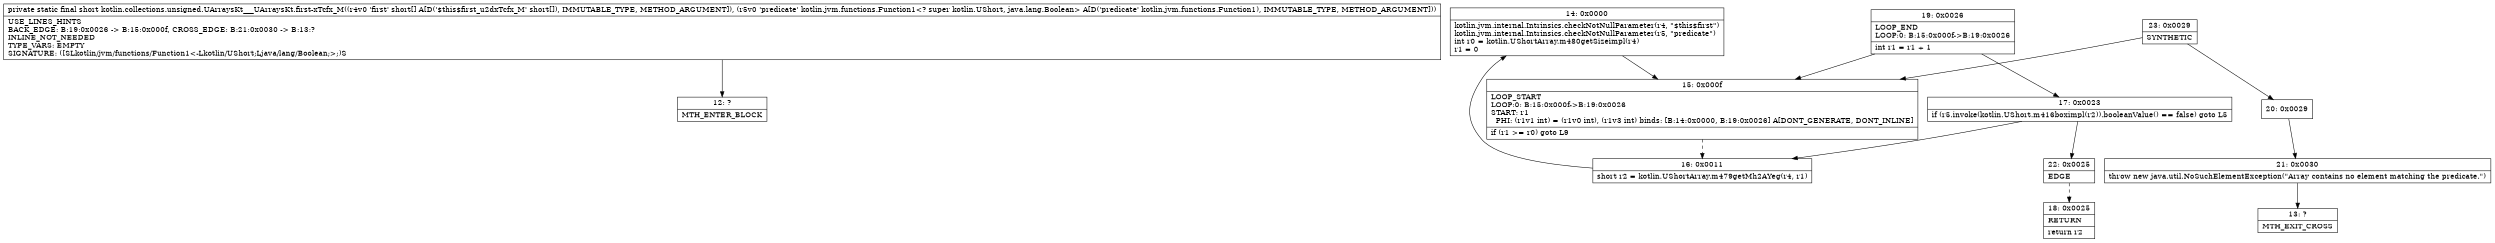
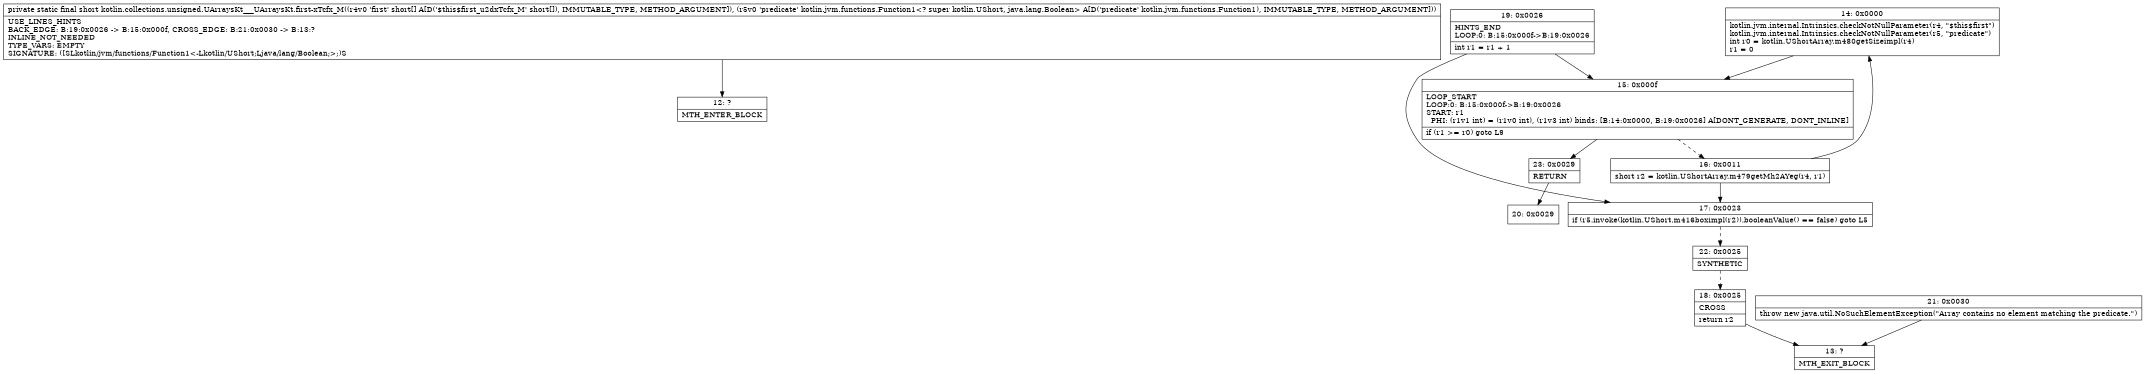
(1897, 28) -> (1478, 28)
(2170, 38) -> (1550, 177)
(2024, 59) -> (1586, 147)
(2292, 136) -> none
(2075, 137) -> (1720, 234)
(1910, 141) -> (1720, 190)
(2059, 177) -> (1720, 264)
(2065, 220) -> (1713, 308)
(2298, 226) -> (1834, 363)
none -> (1769, 335)
